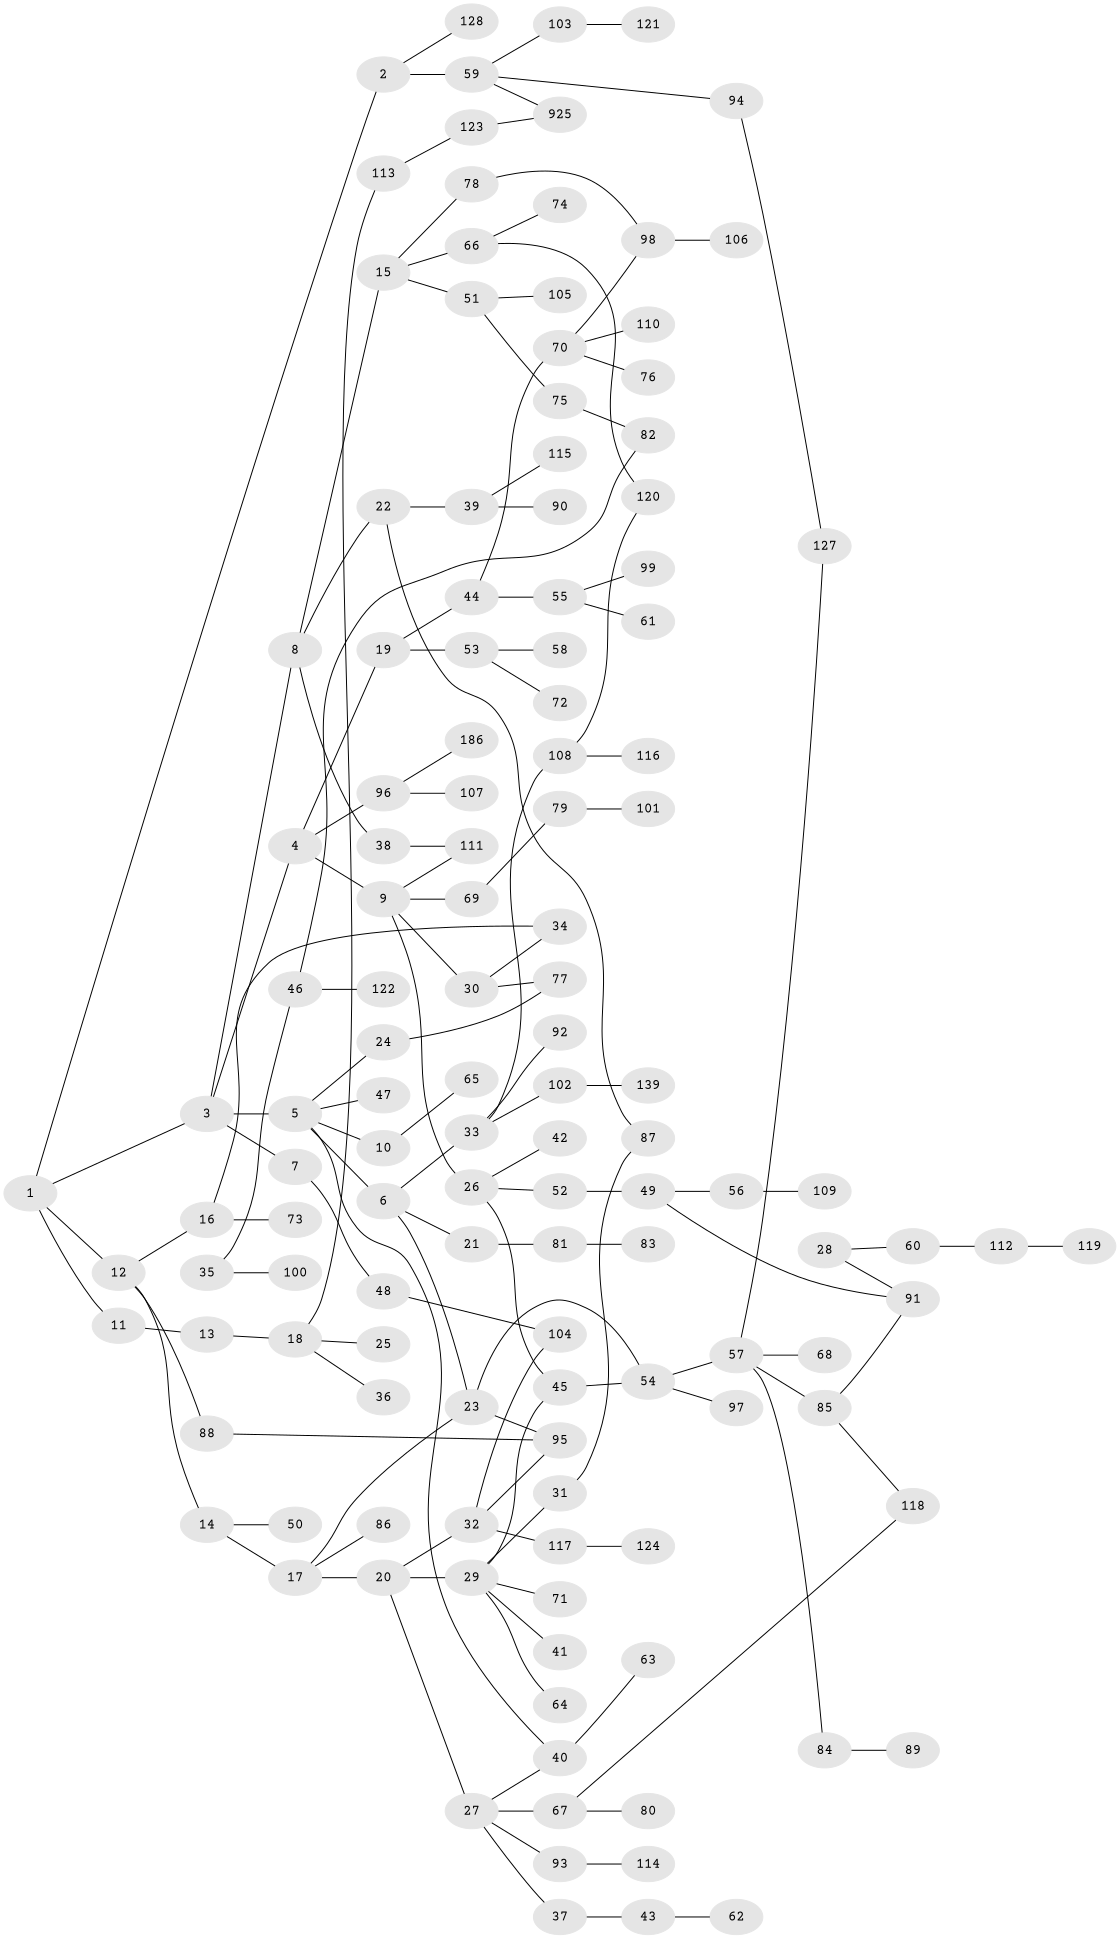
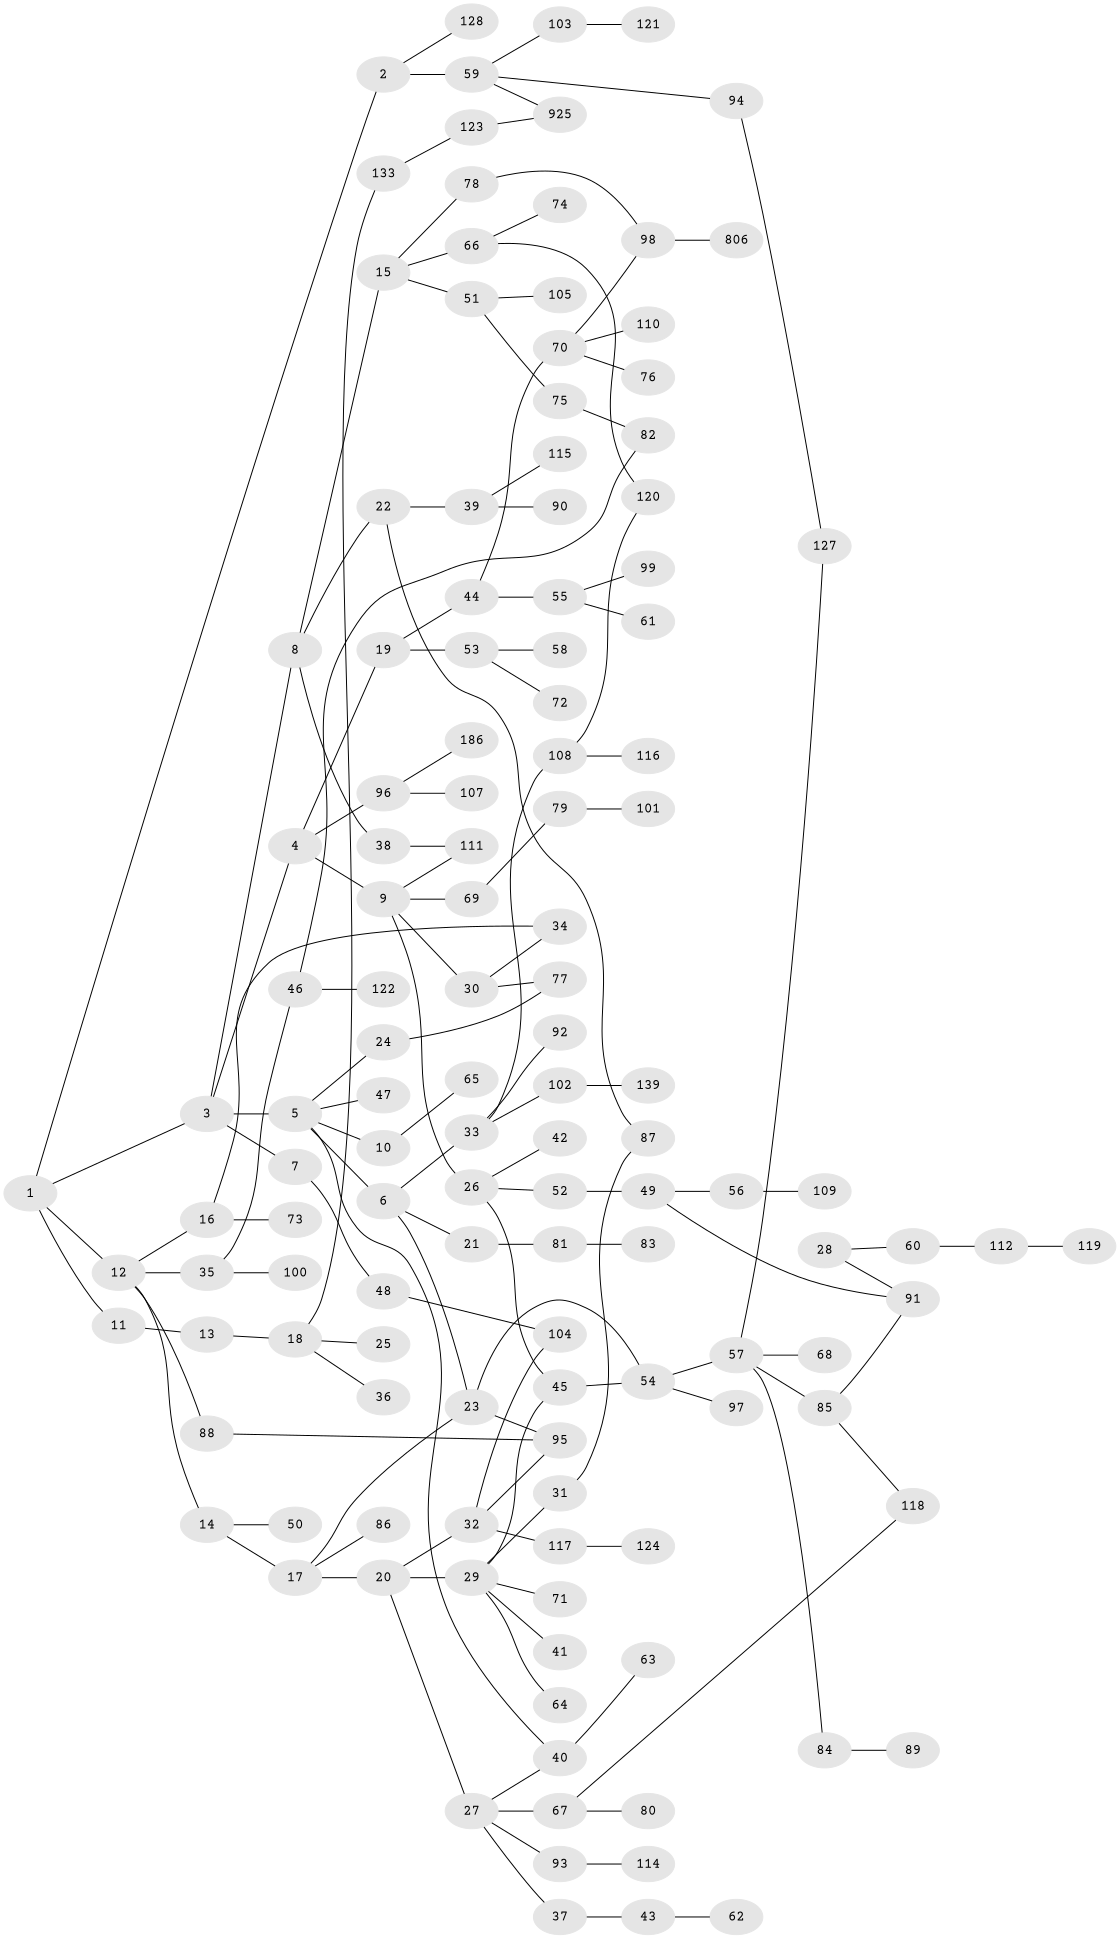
(383, 174) -> (383, 174)
(736, 240) -> (736, 240)
none -> (163, 1273)
